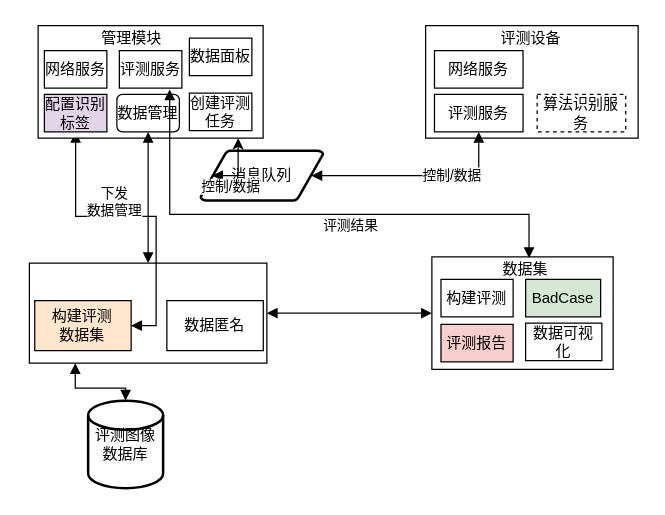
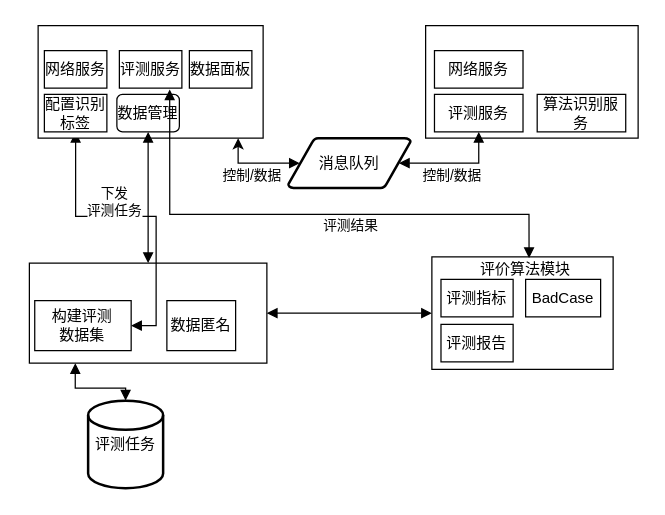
(132, 38) -> none
(532, 38) -> none
(221, 57) -> (221, 69)
(221, 112) -> none
(76, 113) -> (76, 113)
(581, 113) -> (581, 113)
(262, 176) -> (349, 163)
(115, 202) -> (115, 202)
(526, 269) -> (526, 269)
(477, 298) -> (477, 298)
(563, 298) -> (563, 298)
(83, 326) -> (83, 326)
(215, 326) -> (201, 326)
(564, 342) -> none
(477, 343) -> (477, 343)
(126, 444) -> (126, 444)
